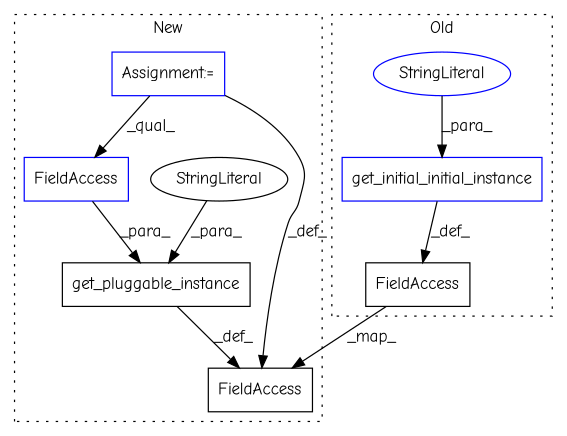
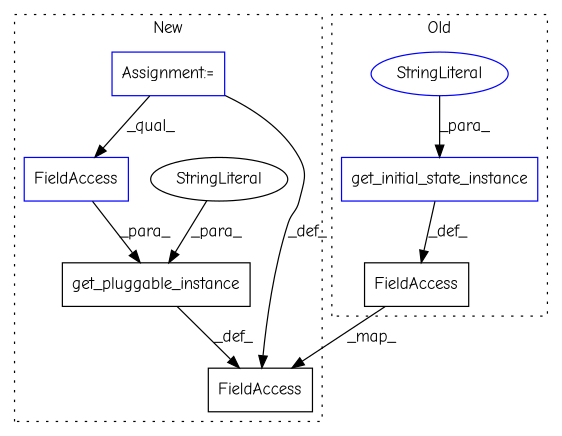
(442, 179) -> (440, 179)
